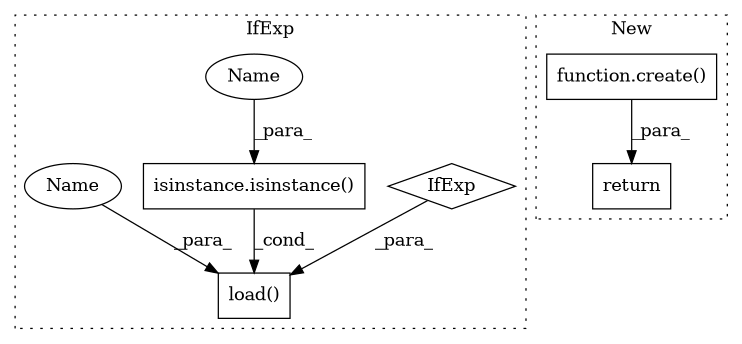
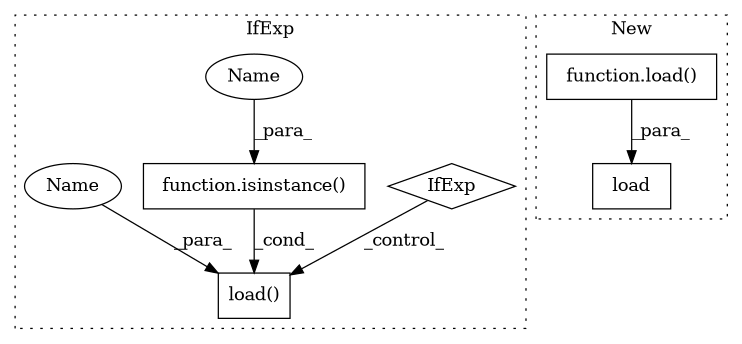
(632, 77) -> (632, 77)
(254, 186) -> (254, 186)
(632, 186) -> (632, 186)
(404, 241) -> (404, 241)
